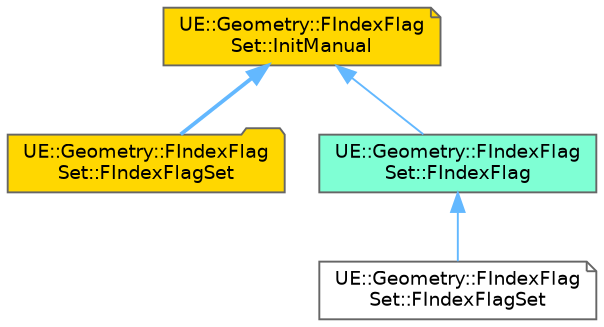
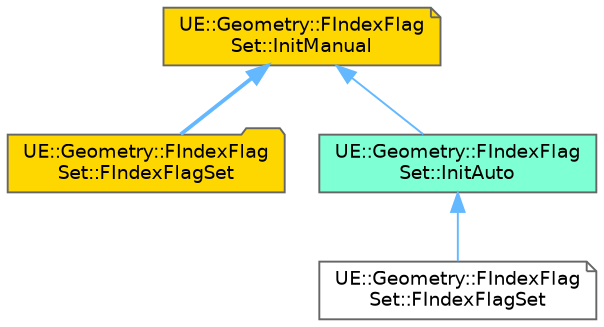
(458, 164) -> (458, 164)
